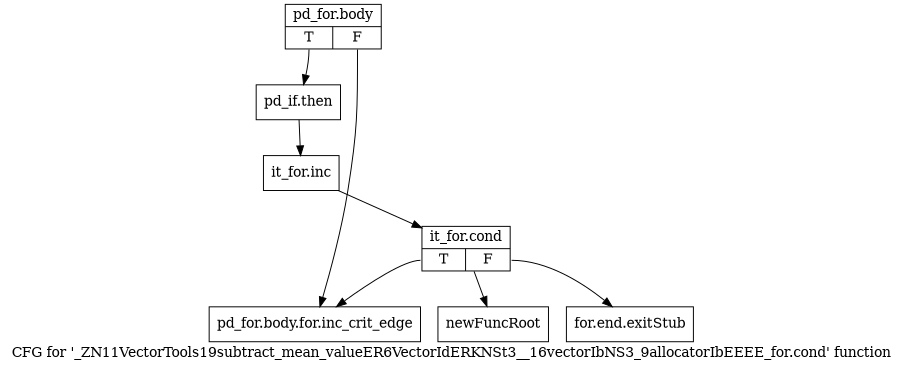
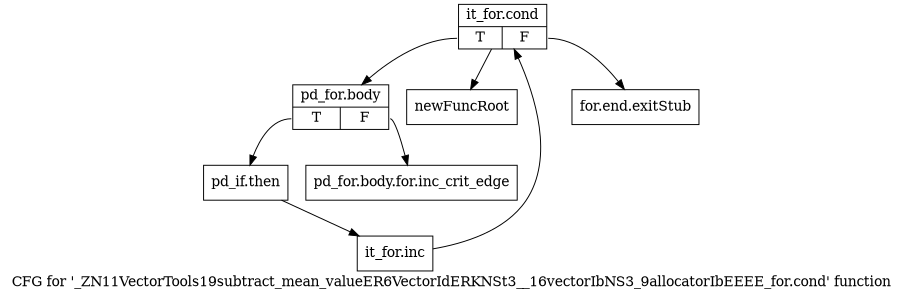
(381, 277) -> (410, 51)
